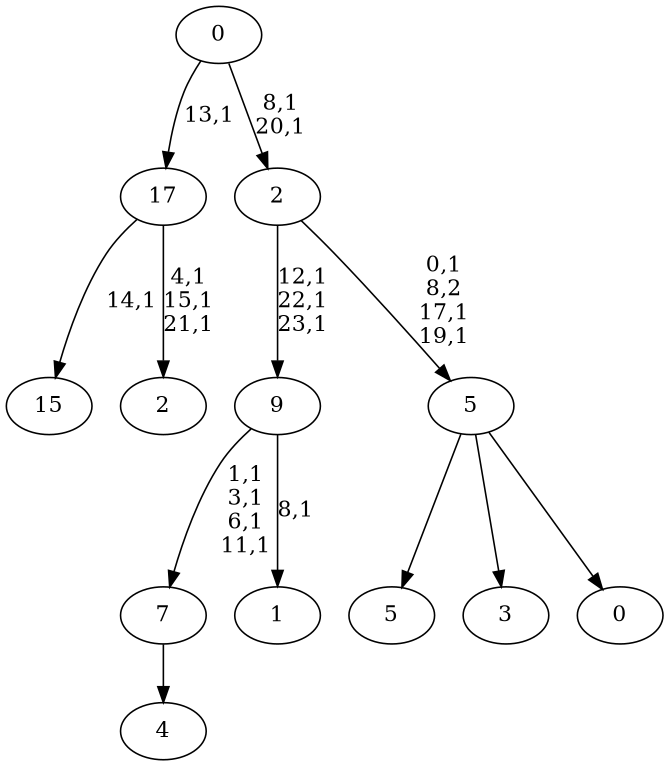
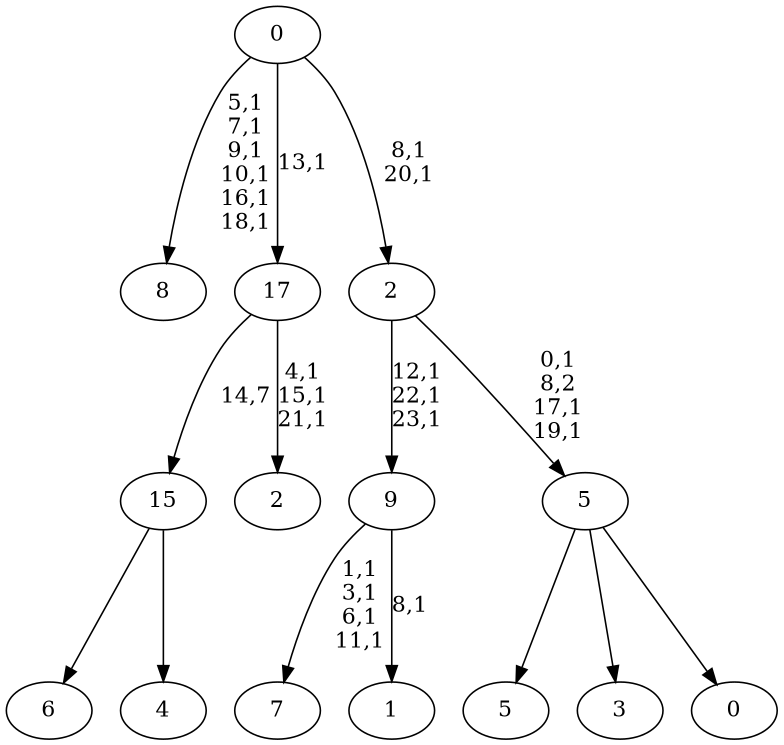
none -> (163, 292)
(132, 301) -> (246, 397)
(163, 665) -> (163, 598)
none -> (49, 711)
